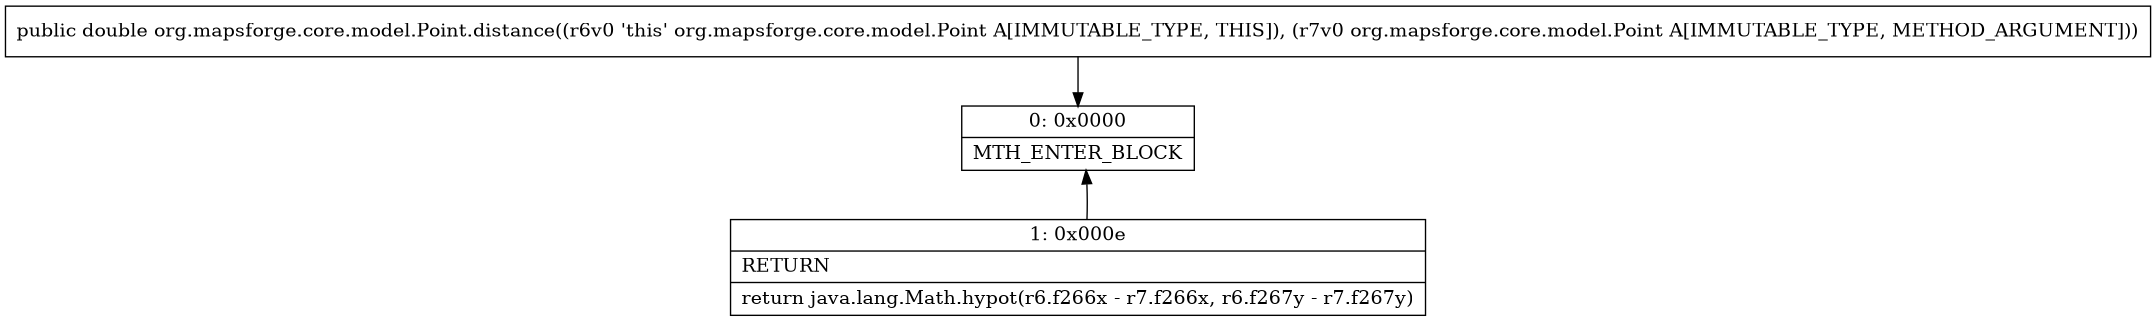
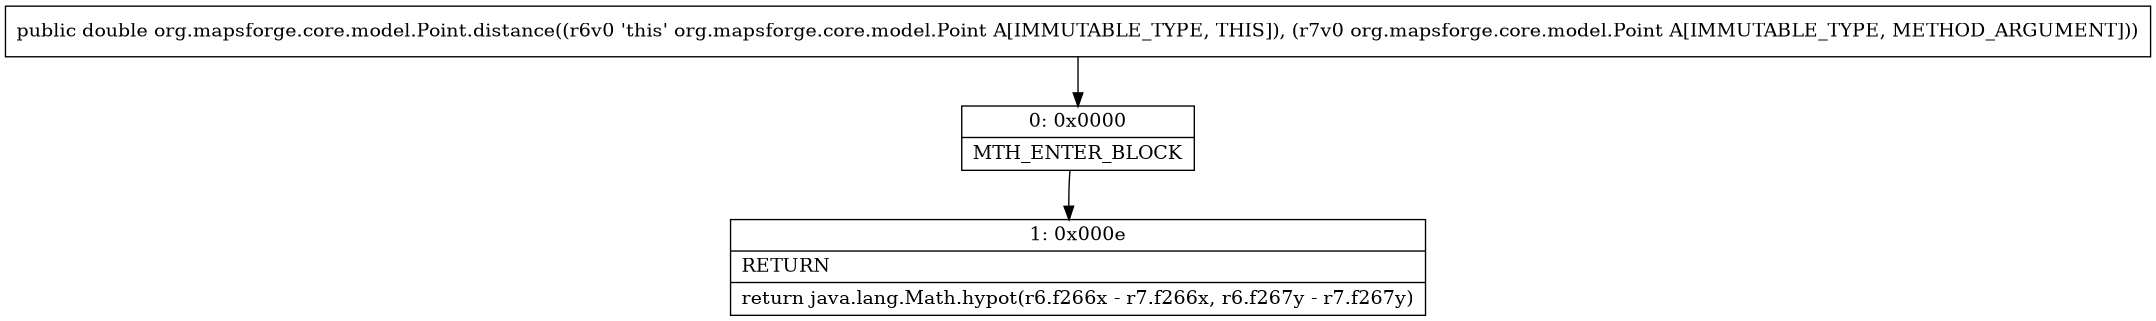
(1087, 202) -> (1069, 188)
